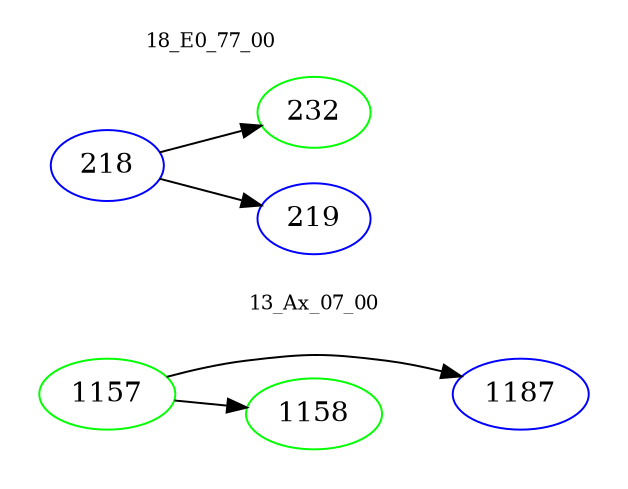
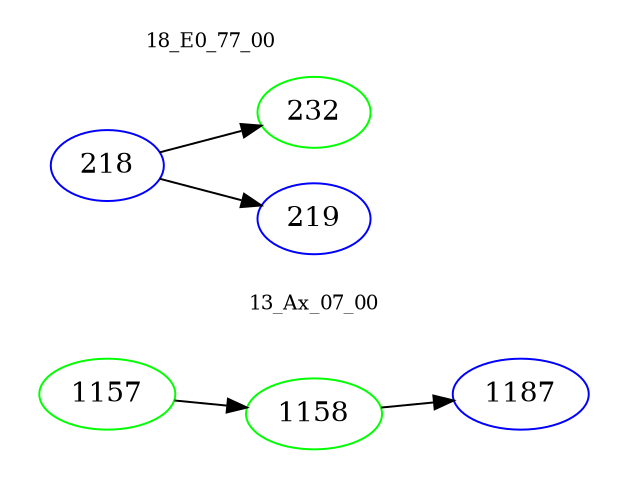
(304, 355) -> (407, 405)
